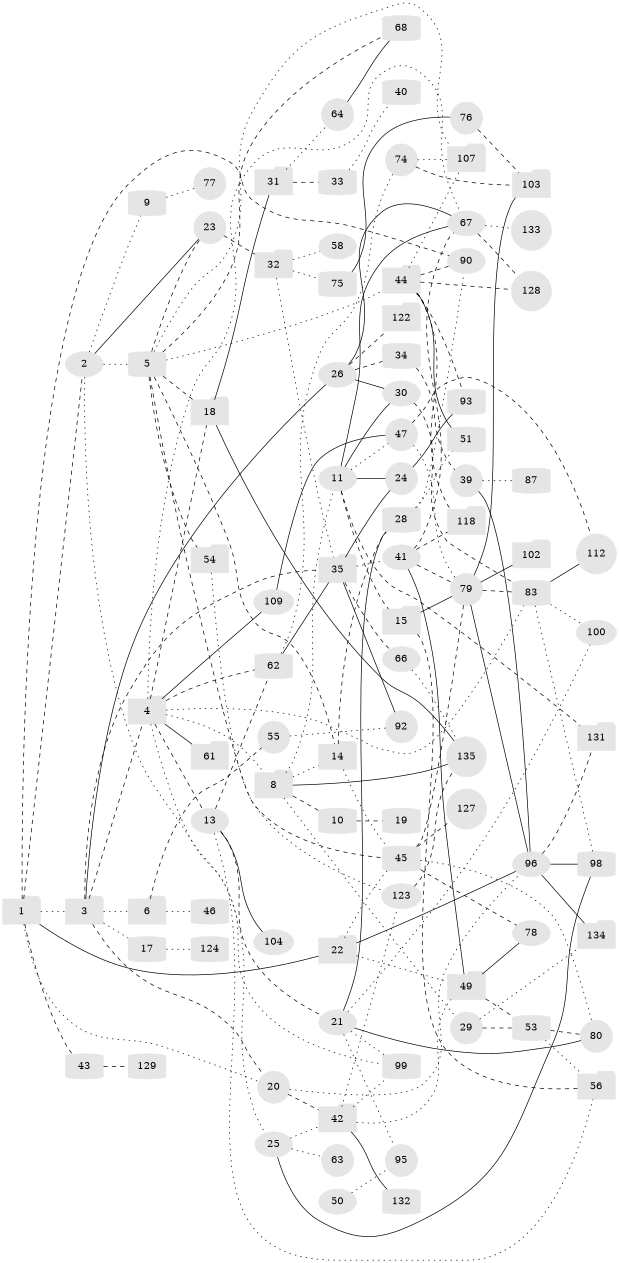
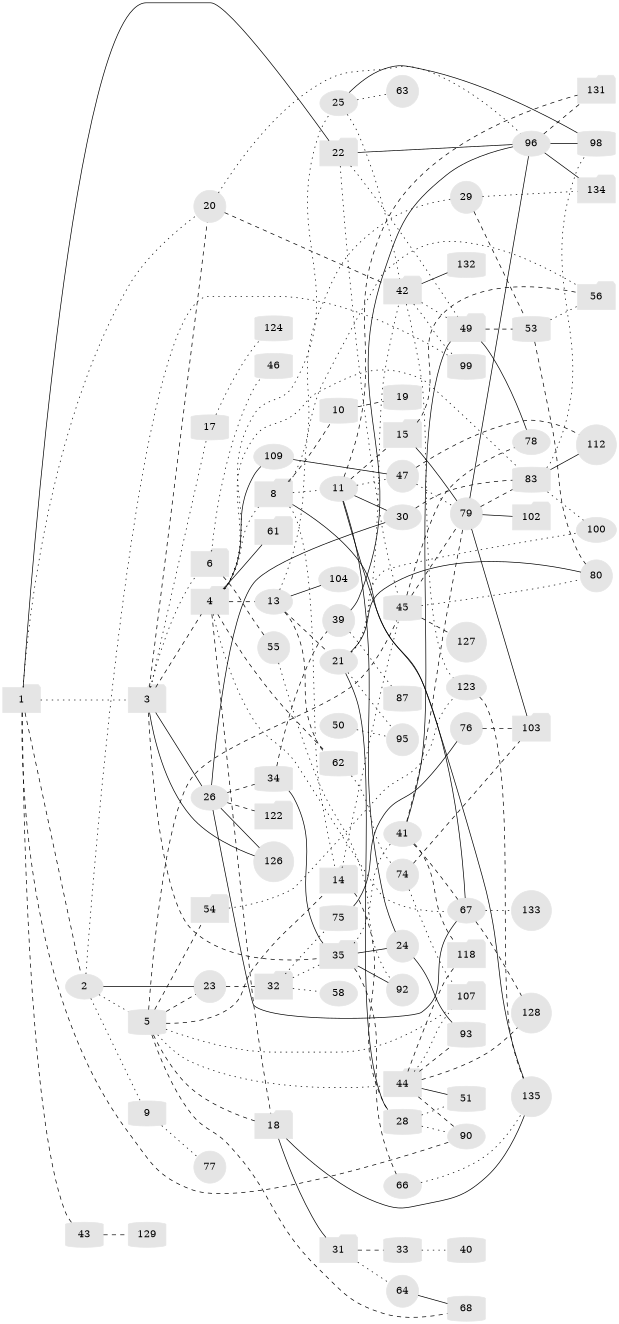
(306, 618) -> (306, 867)
none -> (274, 862)
(368, 1043) -> (380, 435)
